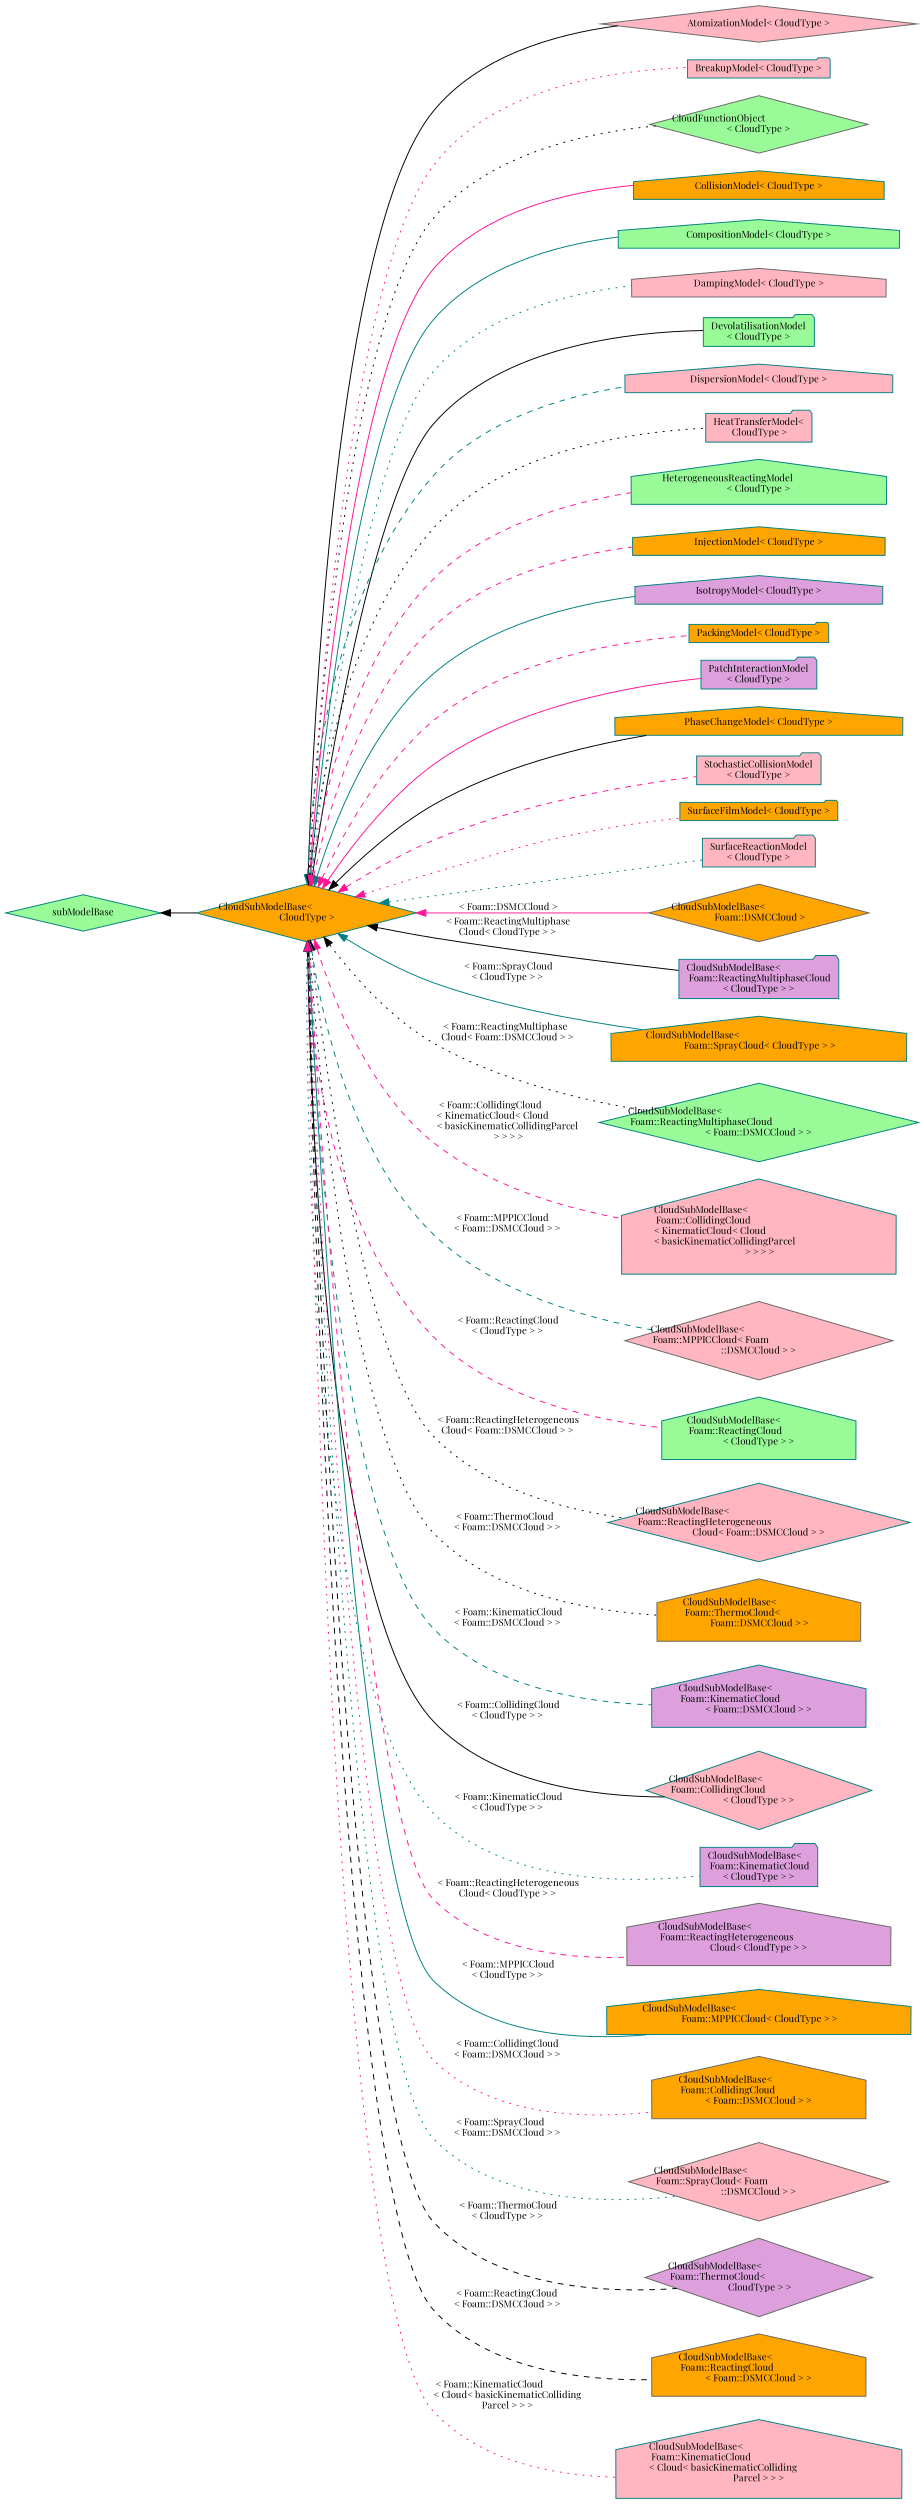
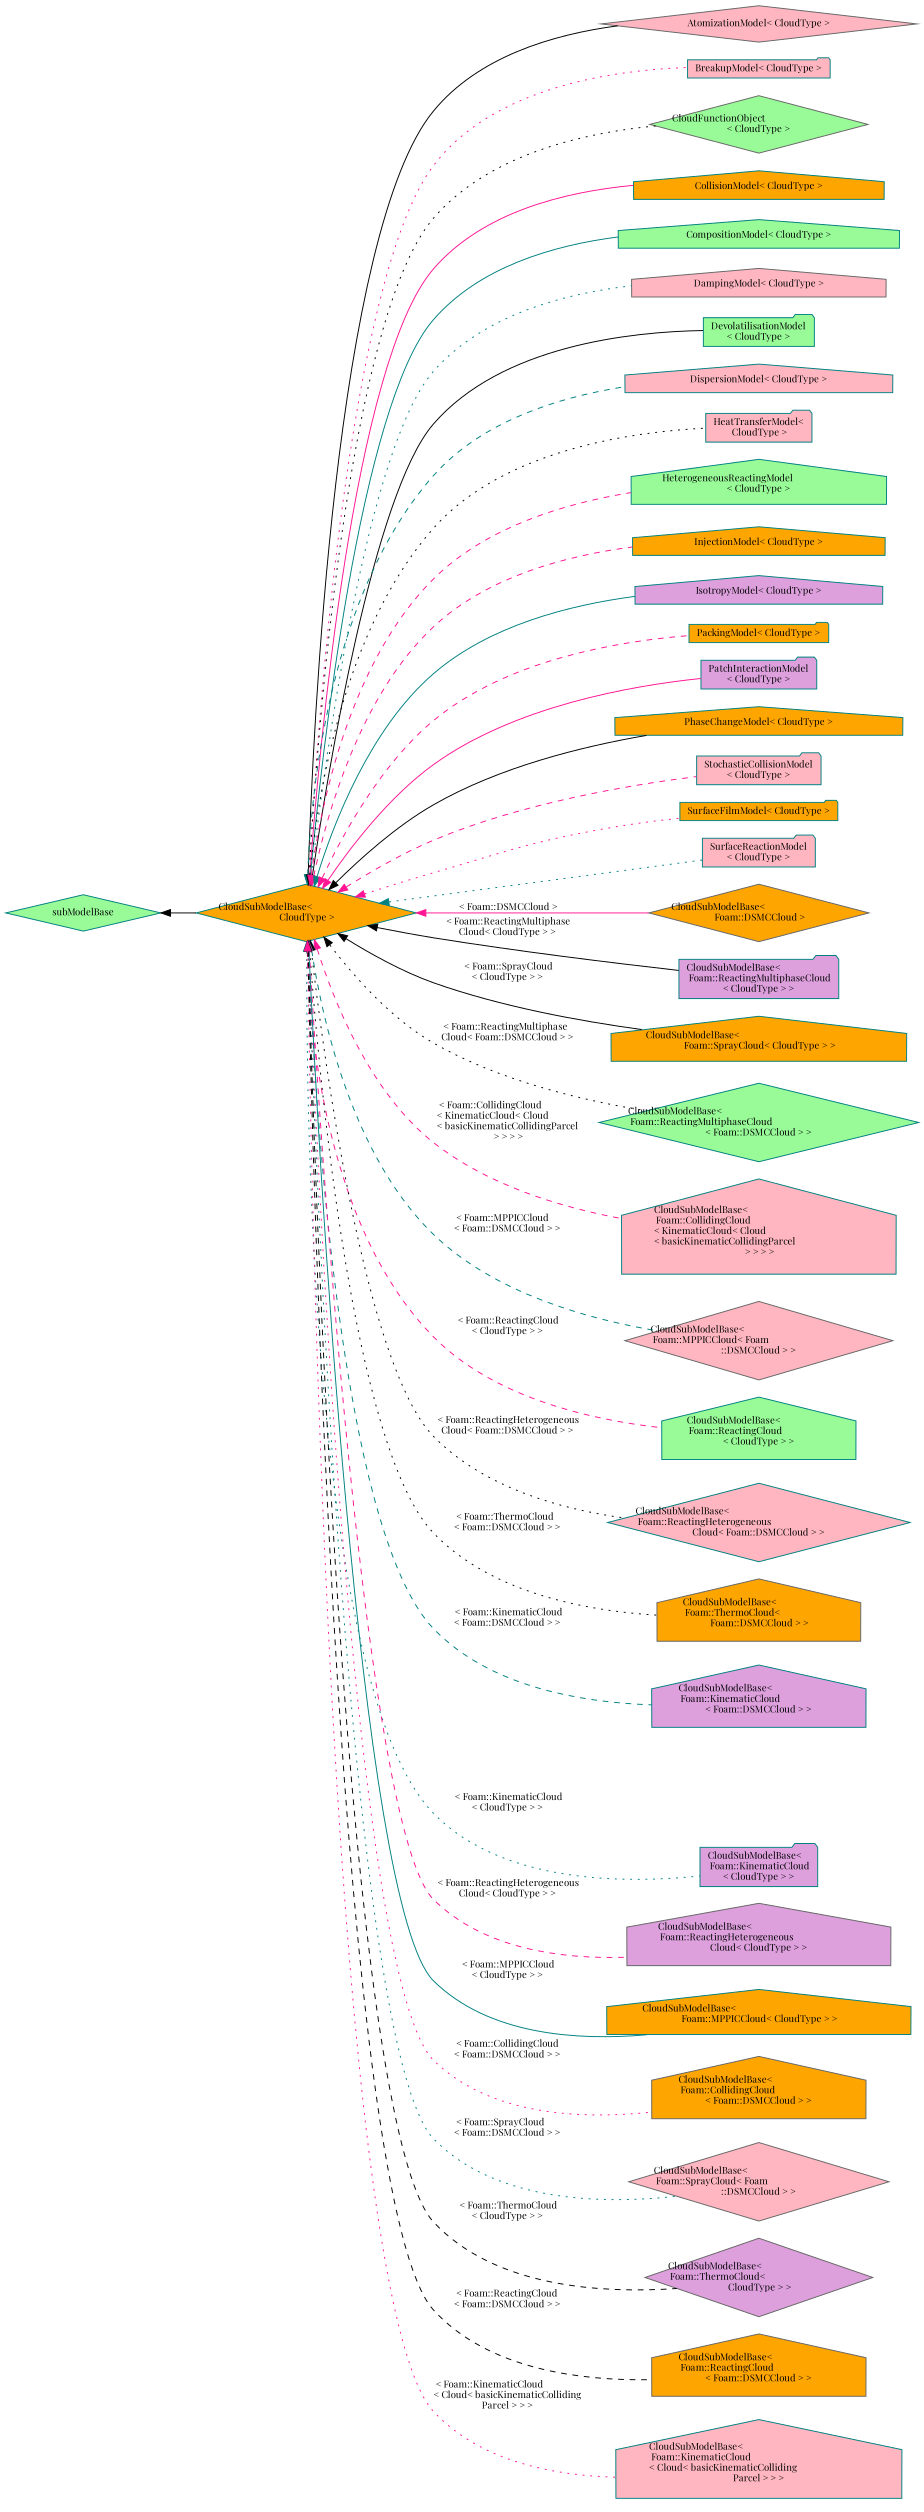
(489, 1000) -> (489, 1000)
(759, 1790) -> none
